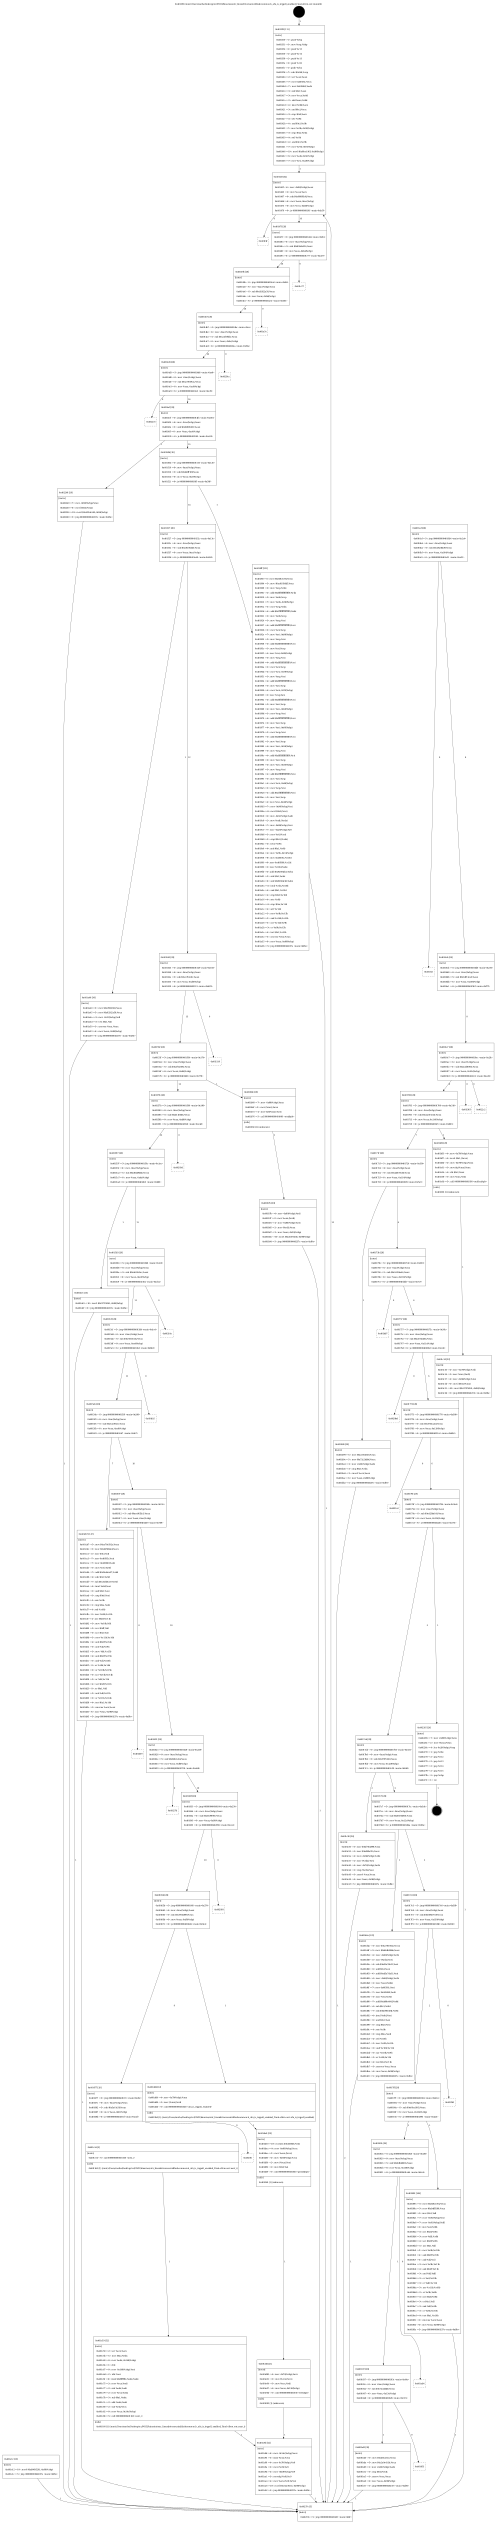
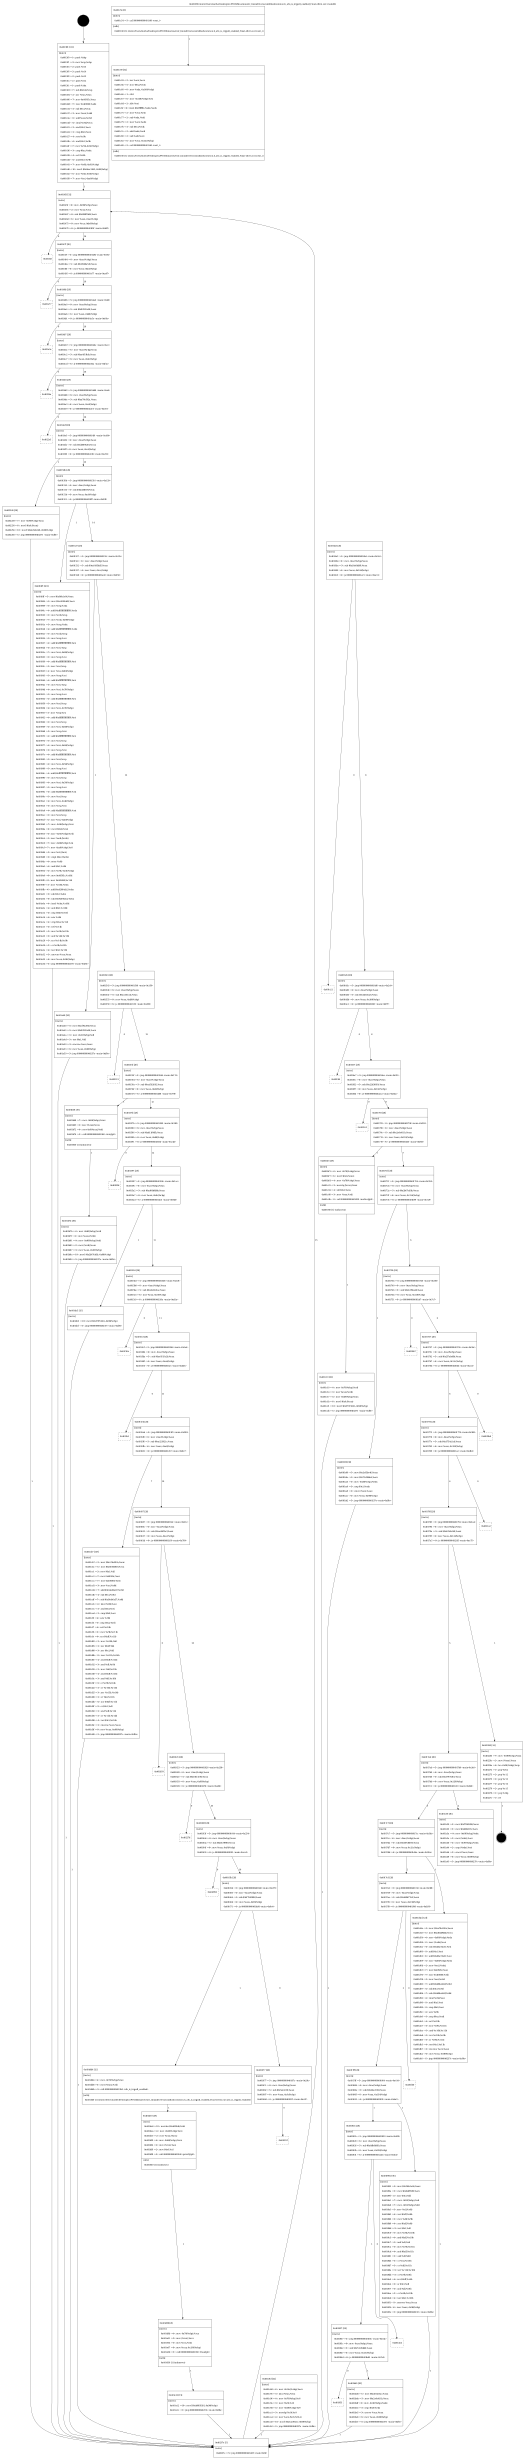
(466, 1092) -> (348, 1041)
(344, 2195) -> none
(284, 2422) -> (191, 2378)
(244, 2438) -> none
